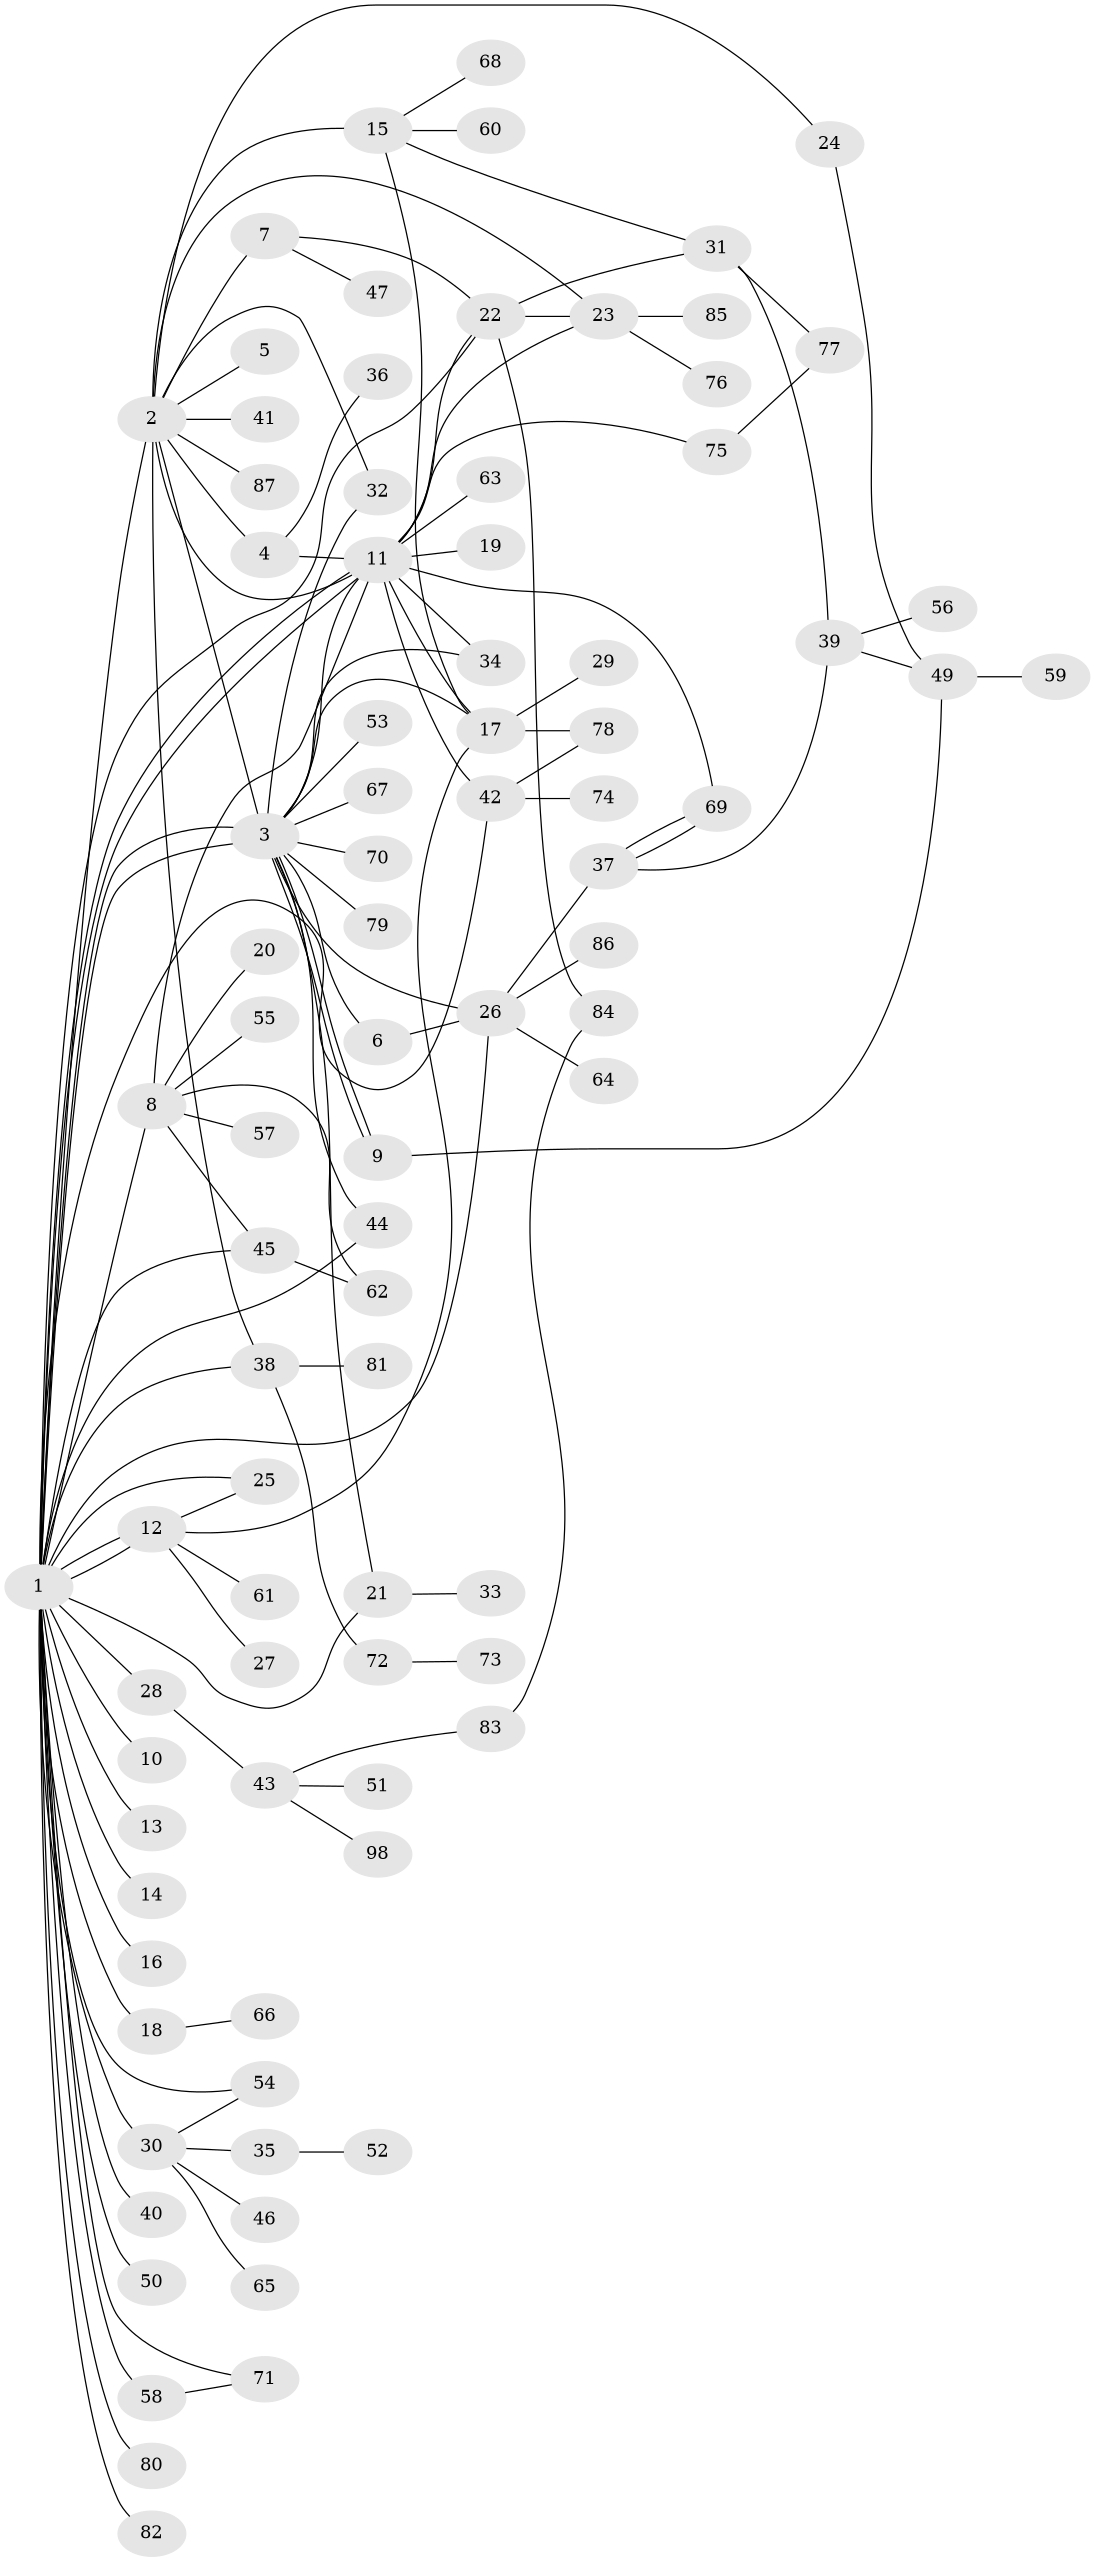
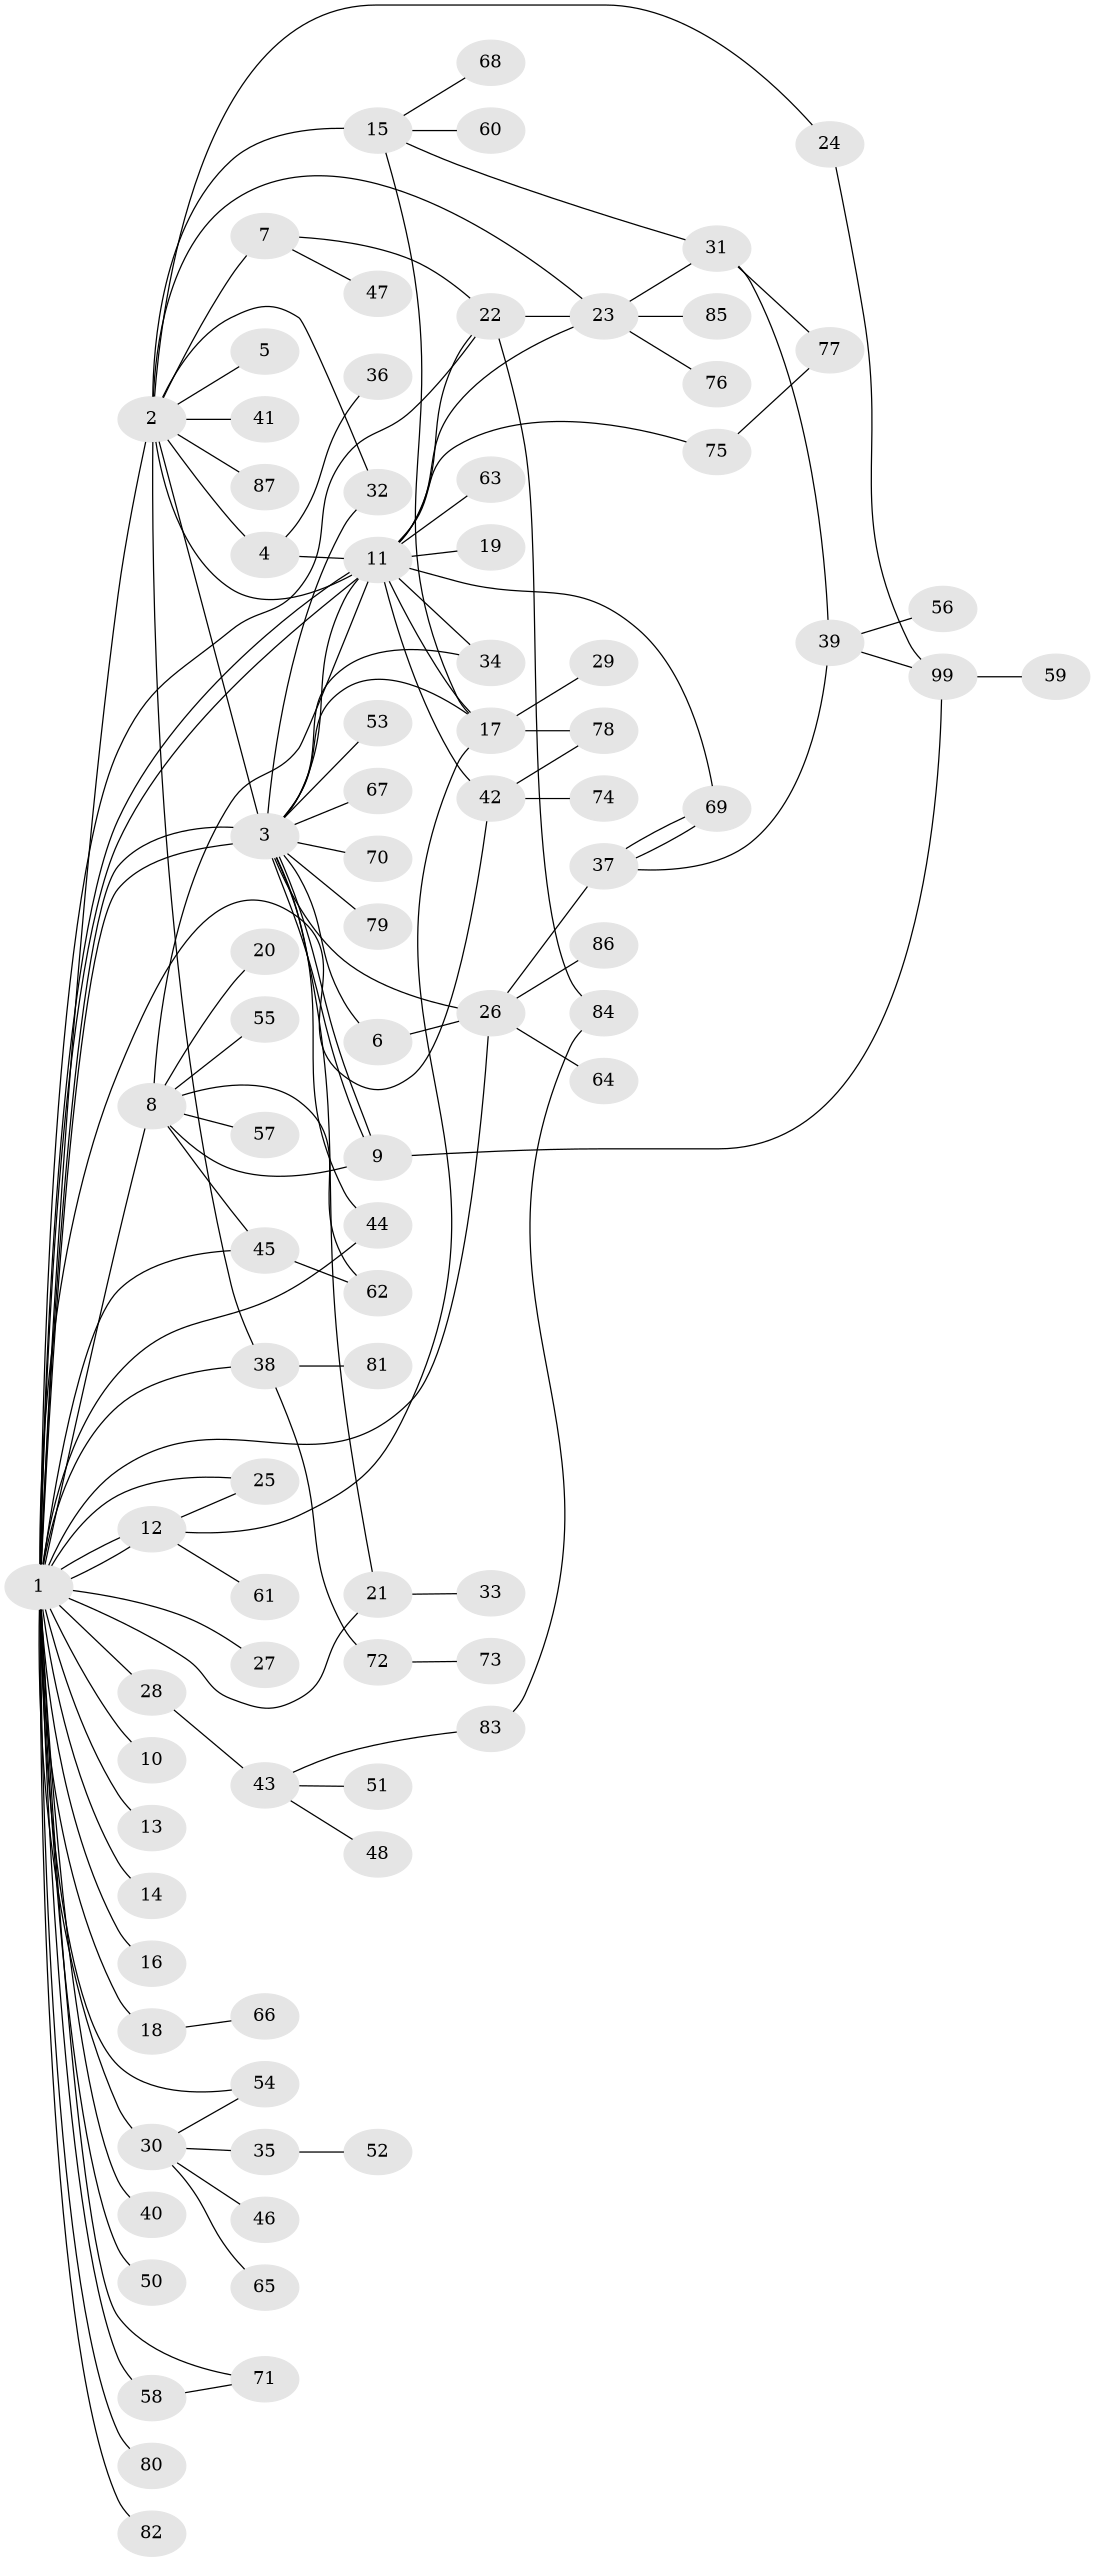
(600, 274) -> (660, 283)
(943, 677) -> (943, 677)
none -> (251, 1174)
(206, 1598) -> (161, 1609)
(378, 1854) -> (378, 1854)
